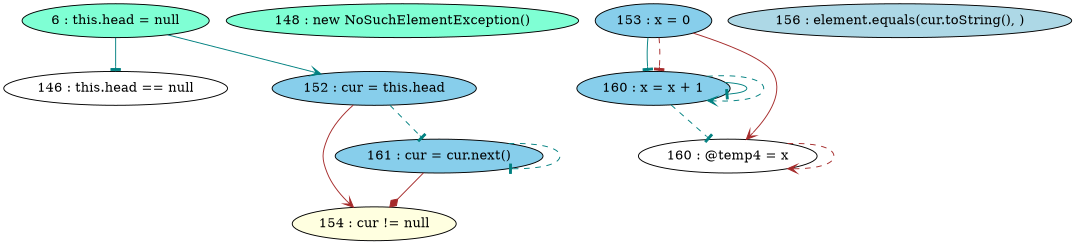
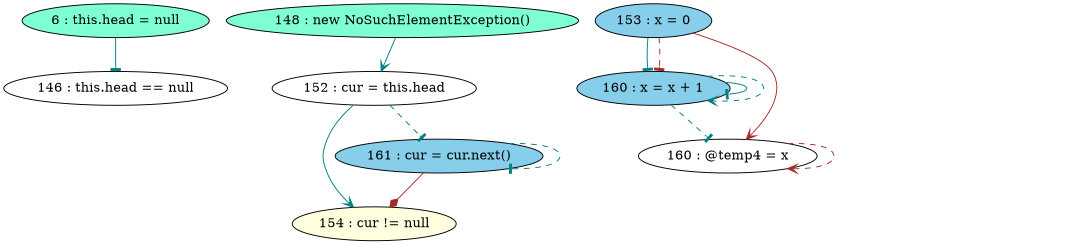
(900, 21) -> none
(240, 53) -> (390, 50)
(374, 88) -> (374, 88)
(323, 152) -> (323, 152)
